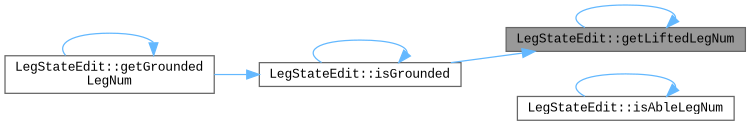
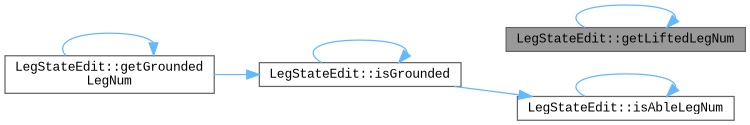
(487, 58) -> (487, 91)
